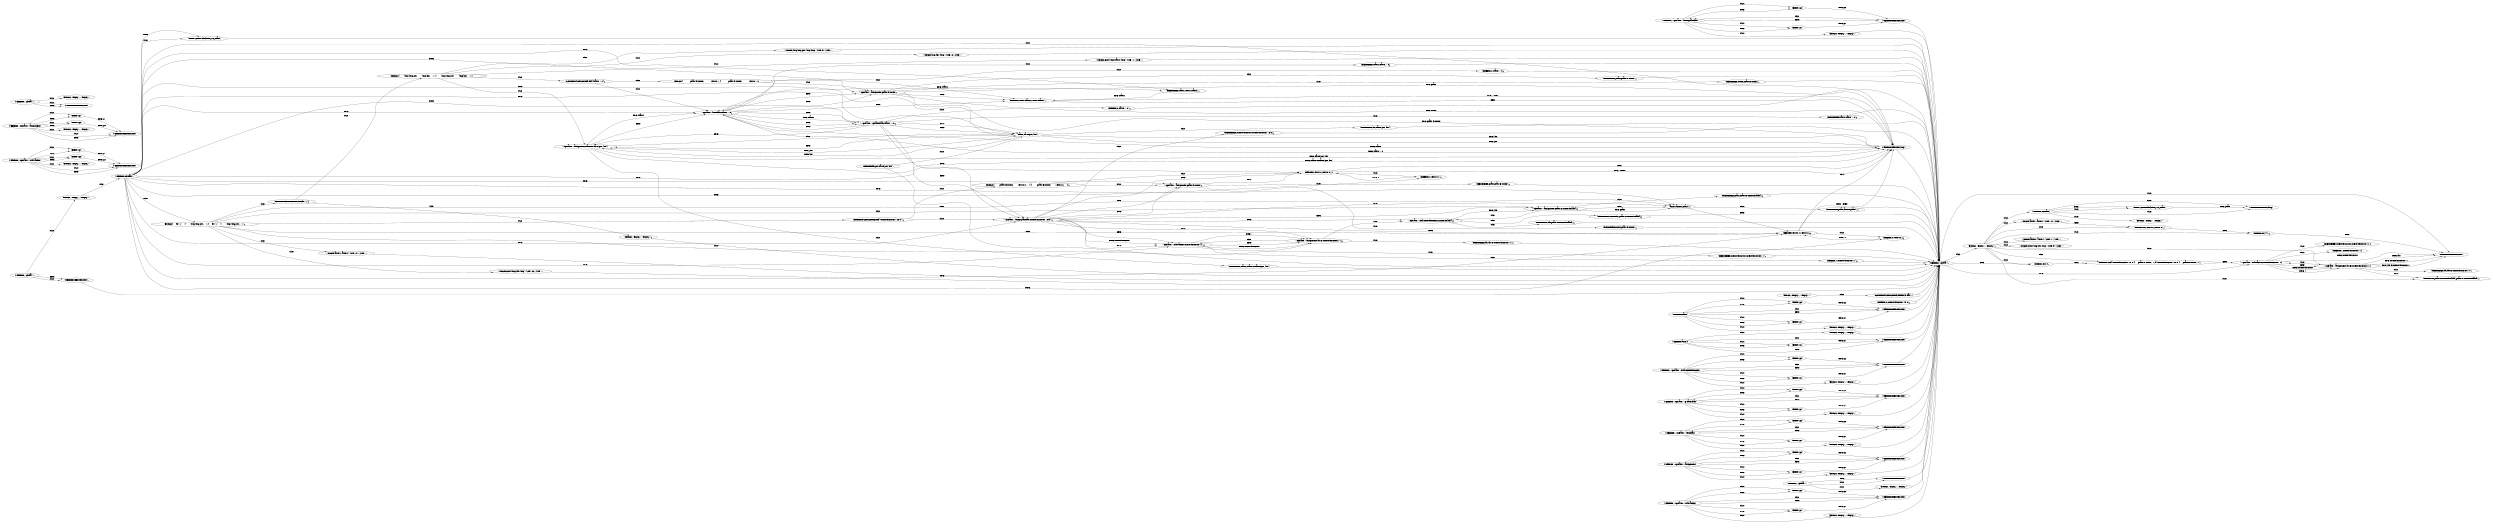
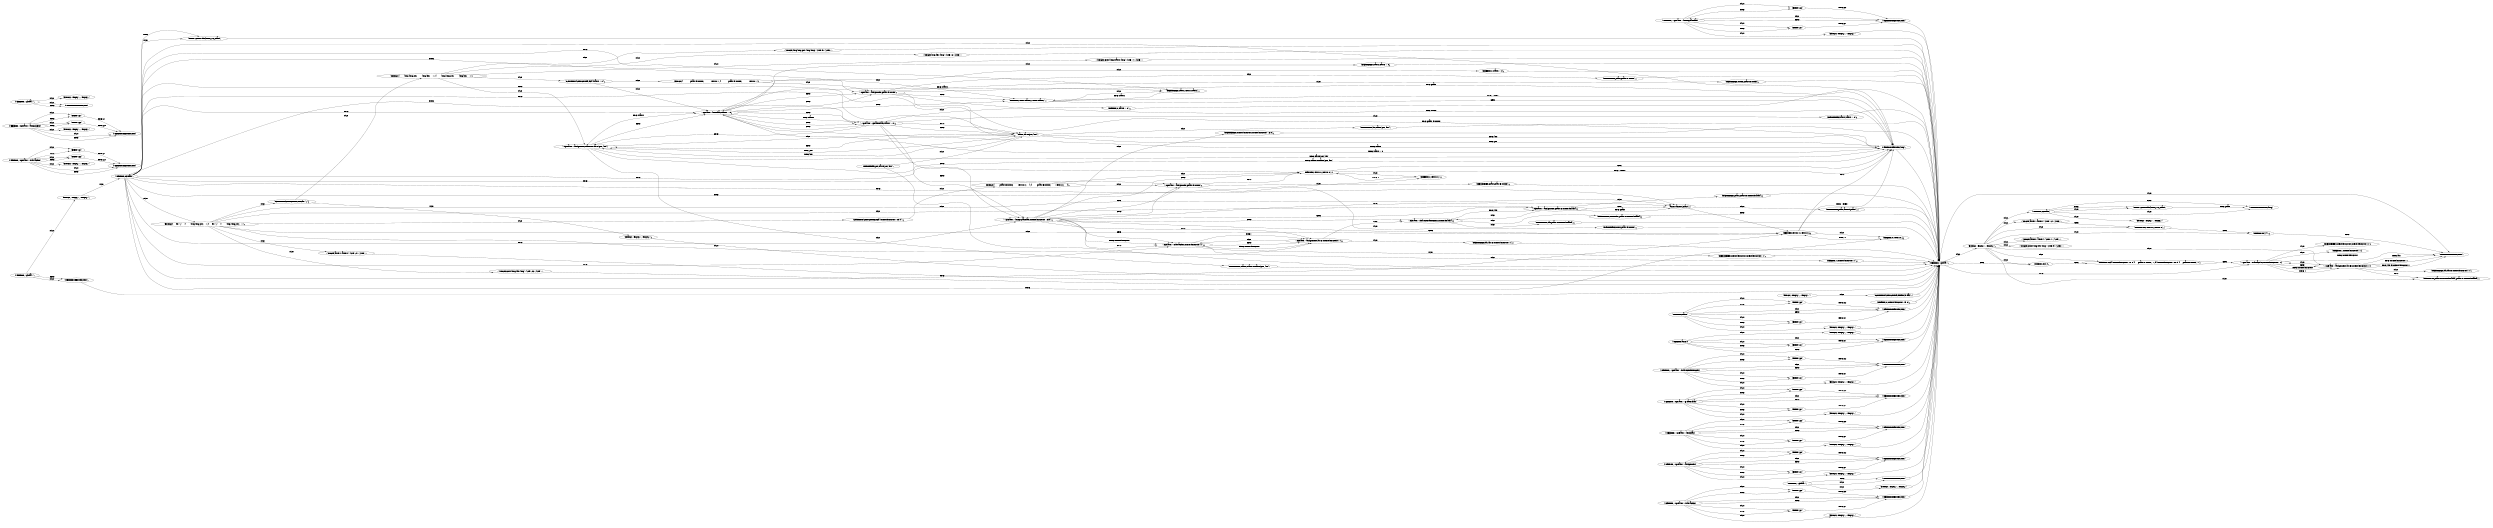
none -> (1104, 94)
(953, 220) -> none
